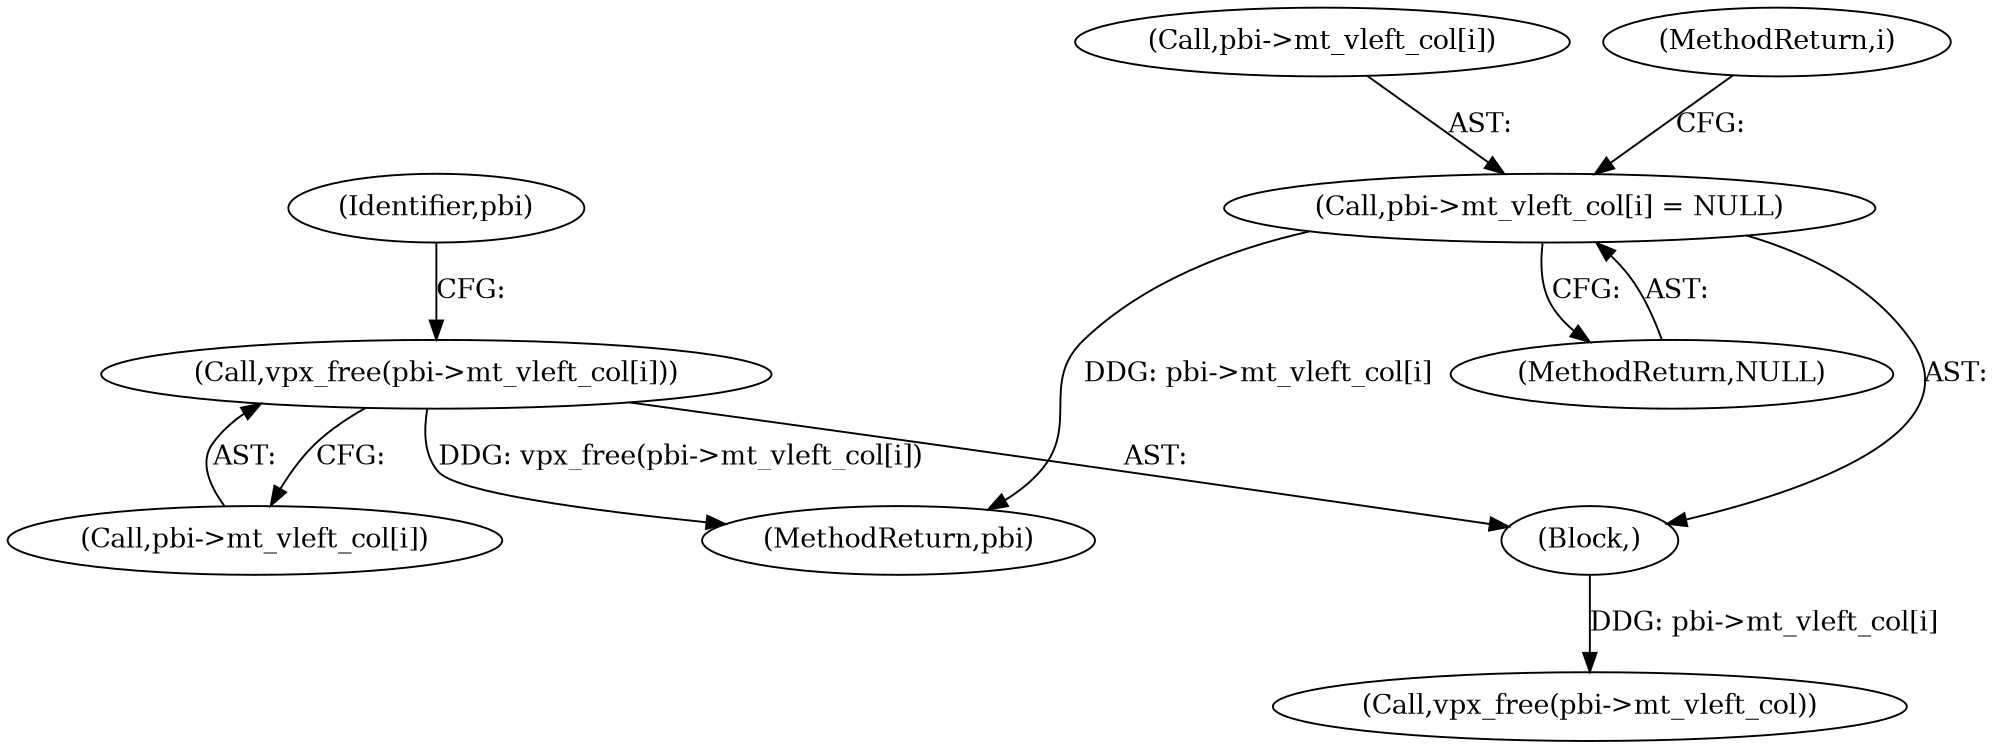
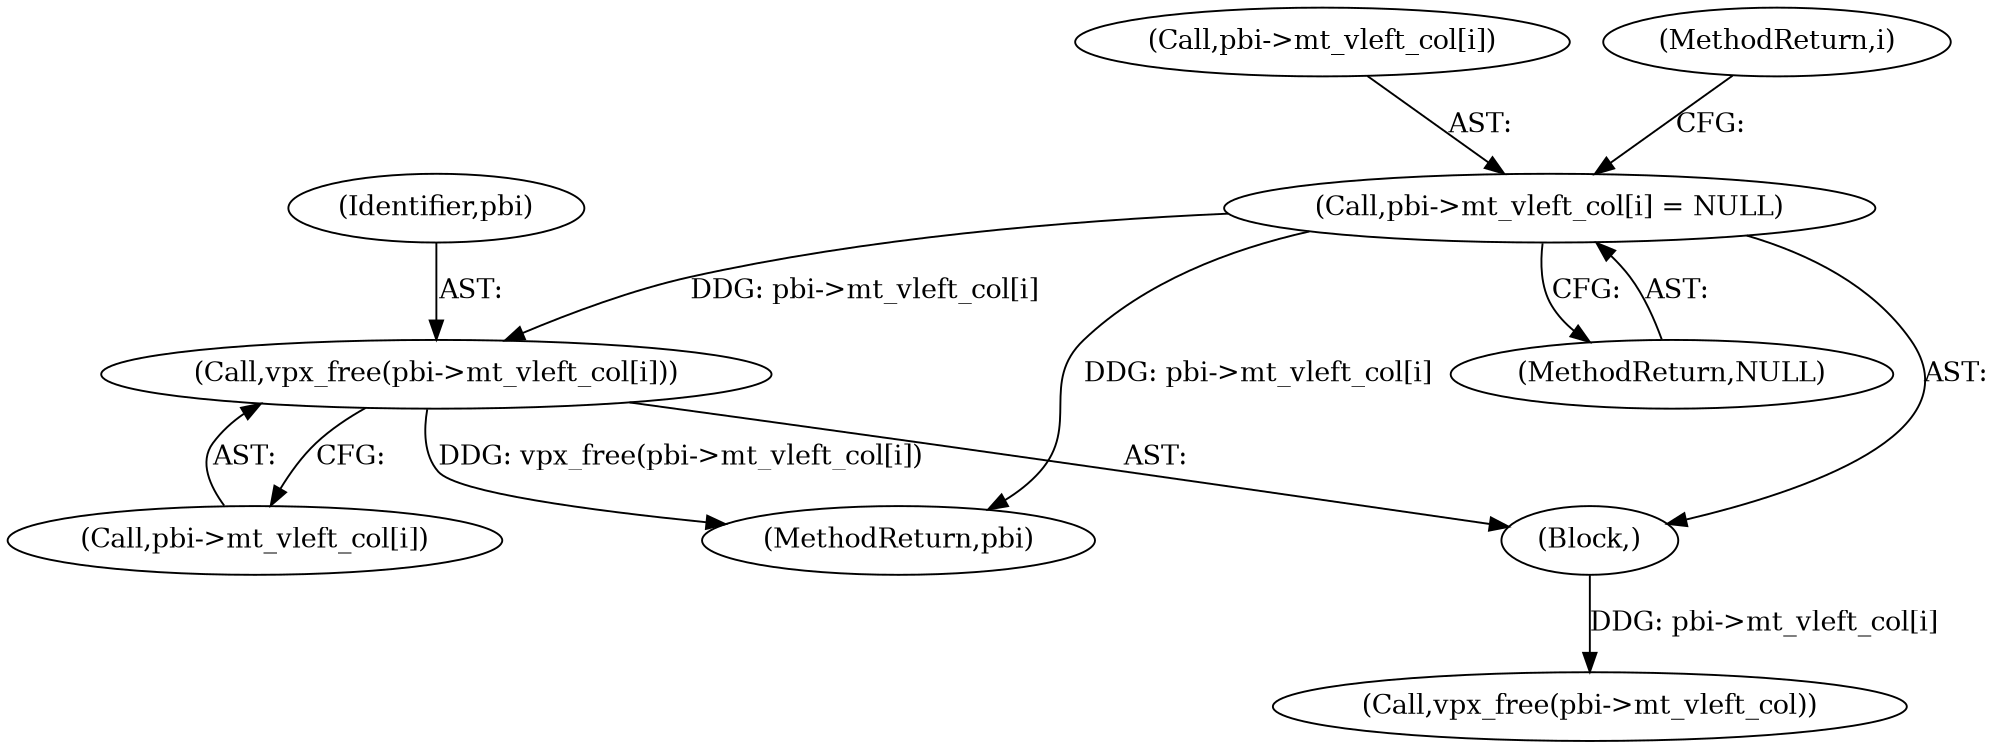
none -> (870, 245)
(476, 291) -> (476, 291)
